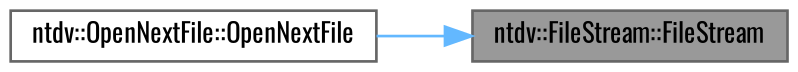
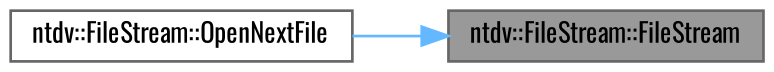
(194, 36) -> (182, 36)
